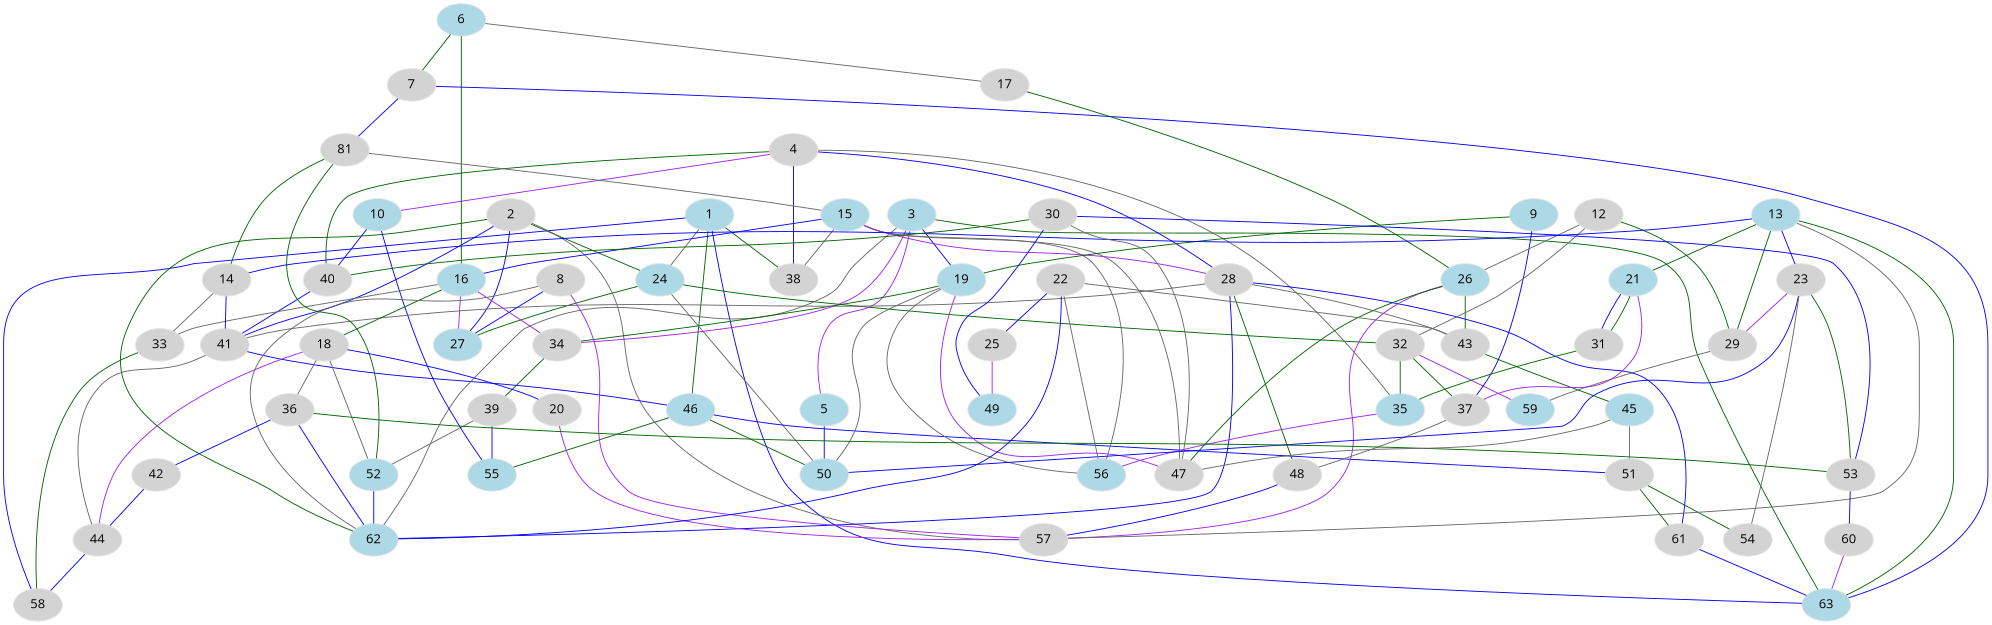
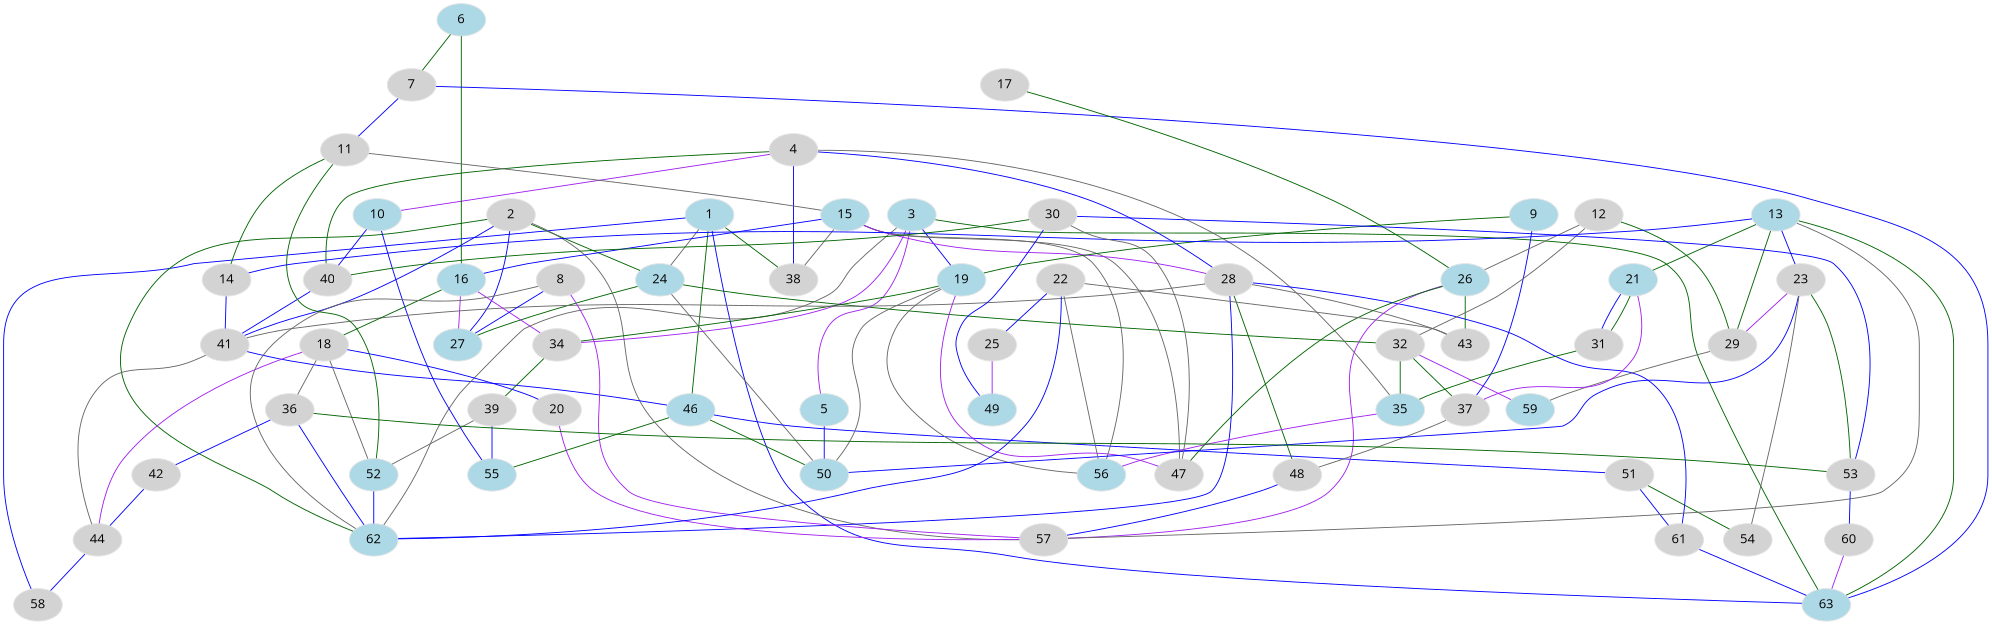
(733, 52) -> none
(345, 150) -> (345, 150)
(160, 345) -> none
(1630, 410) -> none
(1654, 507) -> (1654, 507)
